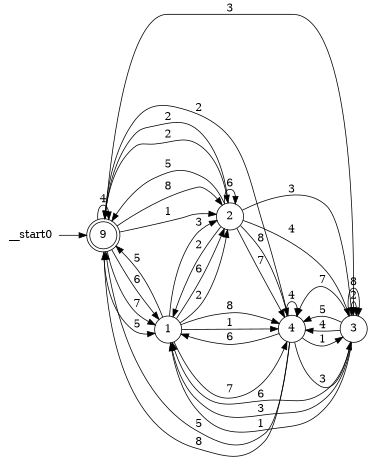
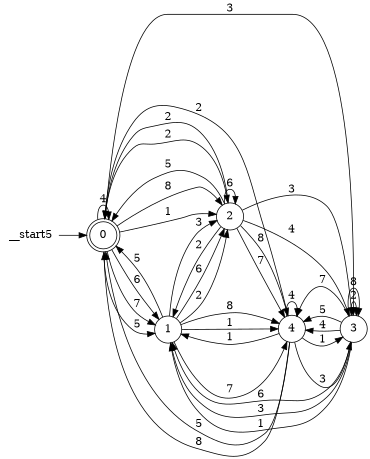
(31, 235) -> (31, 235)
(103, 235) -> (103, 235)
(230, 337) -> (230, 337)
